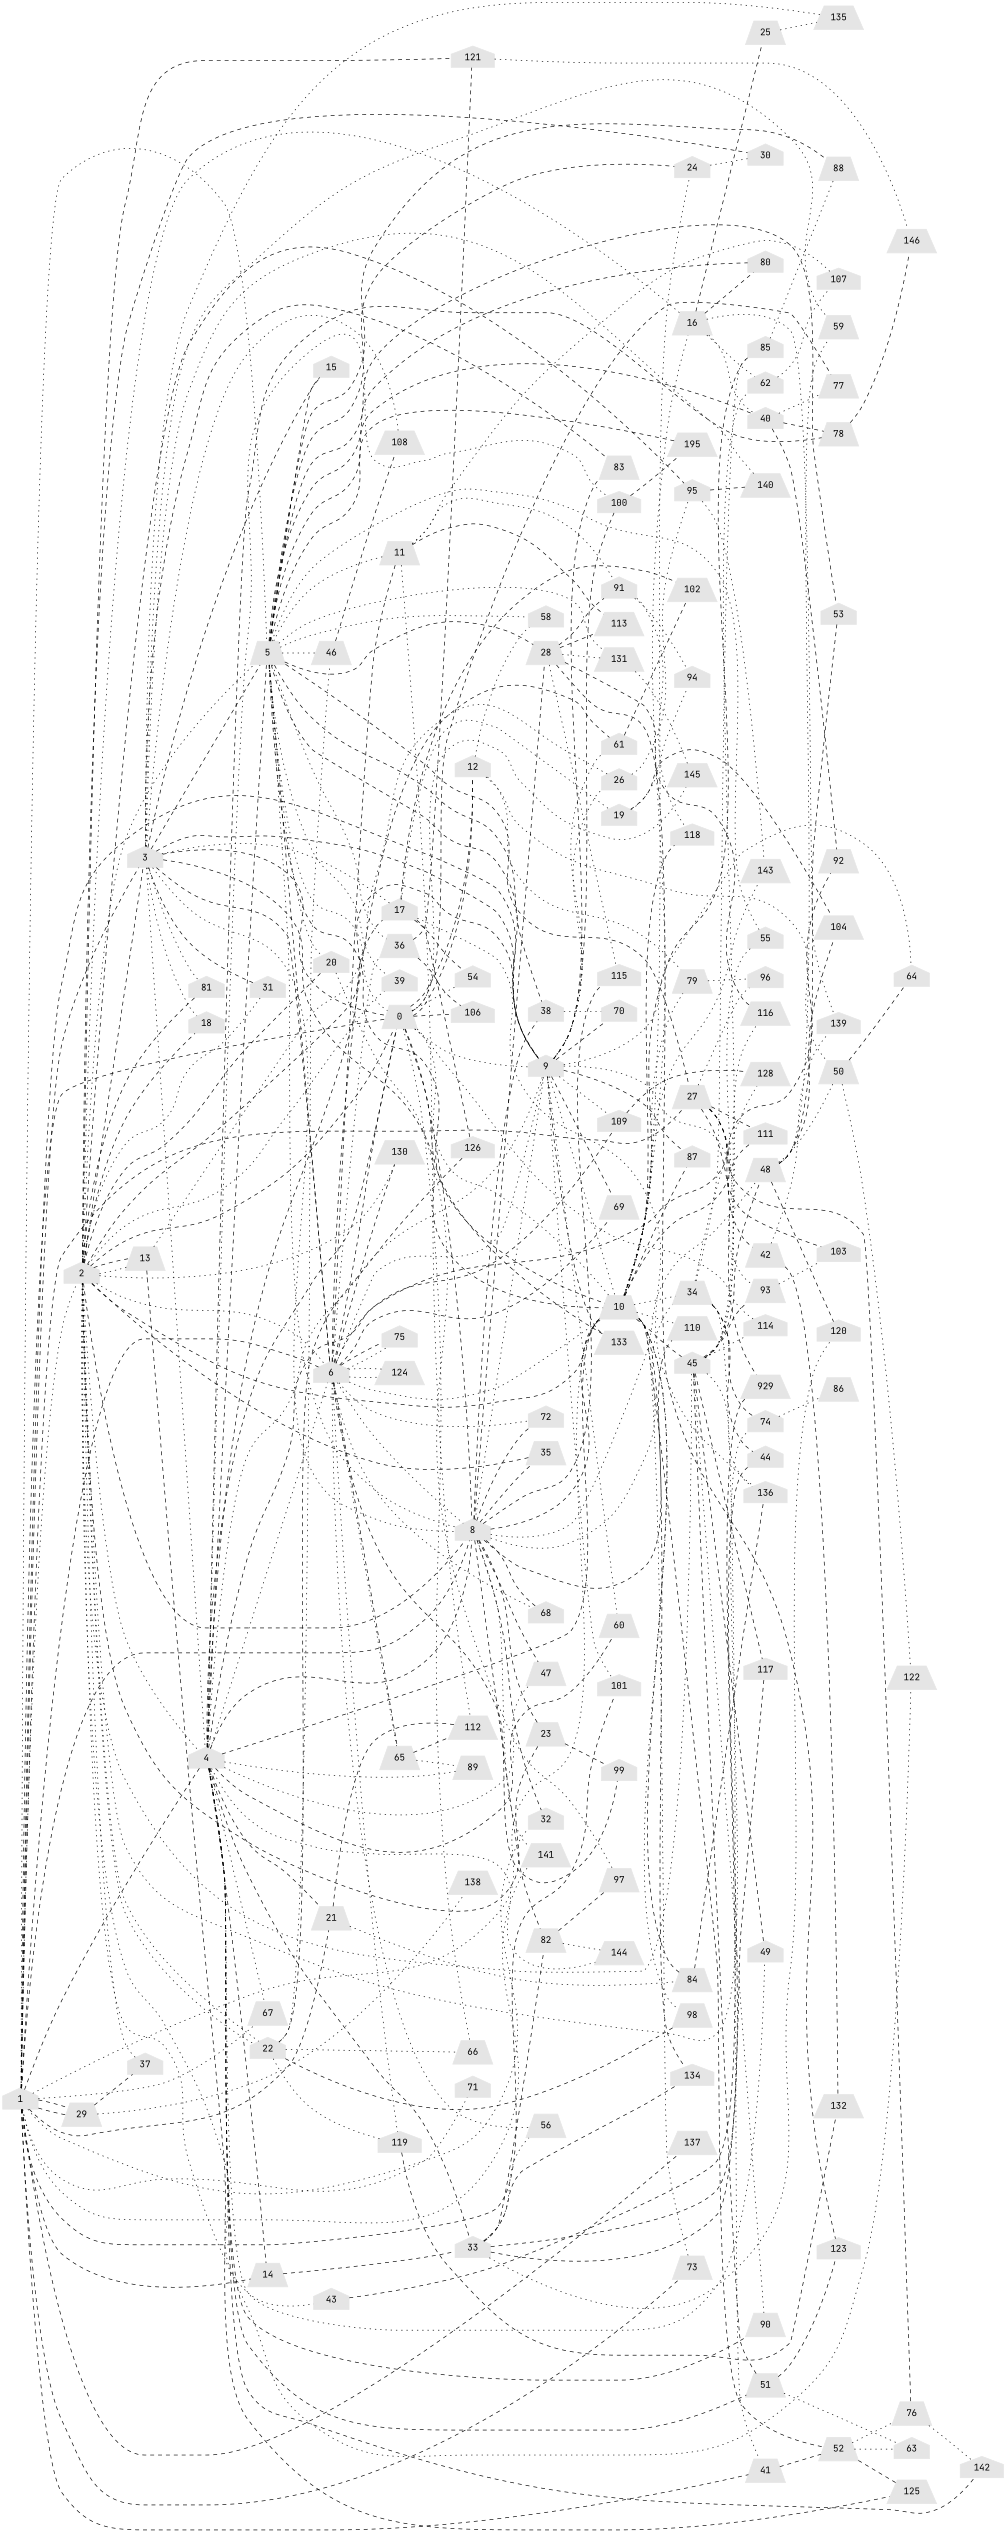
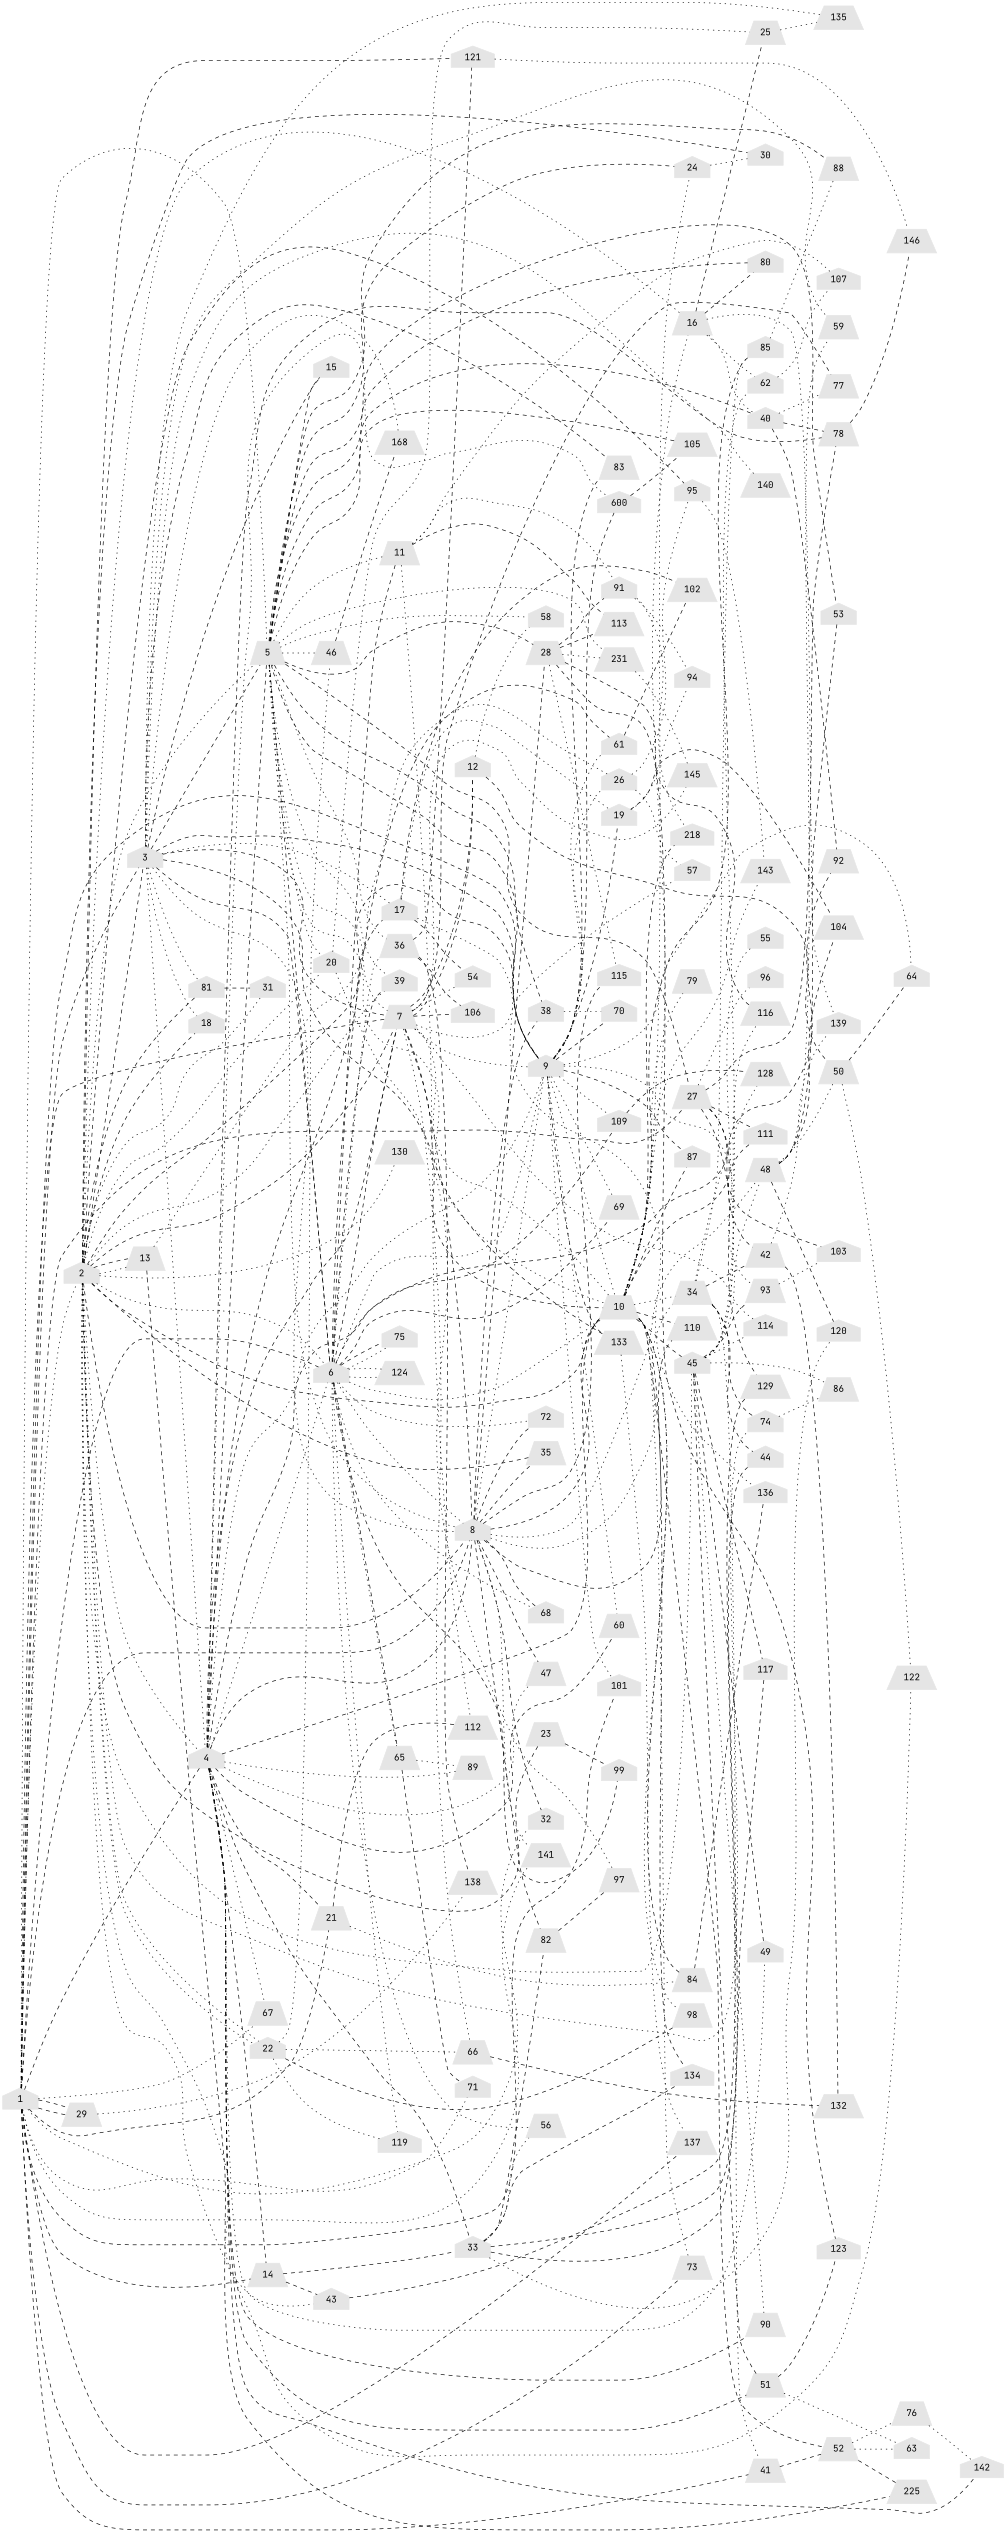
none -> (430, 350)
(400, 443) -> (400, 443)
(692, 445) -> (692, 445)
(735, 488) -> none
(619, 503) -> (619, 503)
(647, 536) -> none
(619, 660) -> (619, 660)
(692, 836) -> (692, 836)
none -> (692, 871)
(695, 895) -> (695, 895)
(550, 904) -> none
(186, 939) -> (237, 988)
none -> (597, 946)
(728, 980) -> none
(400, 1017) -> (400, 1017)
(371, 1029) -> (371, 1029)
(194, 1116) -> (194, 1116)
(587, 1145) -> (587, 1145)
(473, 1148) -> none
(737, 1254) -> (737, 1254)
(363, 1263) -> (348, 1174)
none -> (716, 1281)
(649, 1316) -> (649, 1316)
(765, 1387) -> (765, 1387)
none -> (447, 1413)
(728, 1431) -> (769, 1365)
(509, 1631) -> none
none -> (647, 1706)
(886, 1706) -> (803, 965)
(431, 1745) -> (425, 1929)
(521, 1802) -> none
(619, 1953) -> none
(145, 2065) -> none
none -> (302, 2288)
(659, 2355) -> (653, 2091)
(912, 2492) -> (912, 2492)
